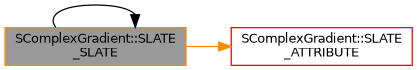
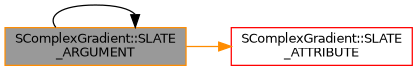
(96, 47) -> (96, 47)
